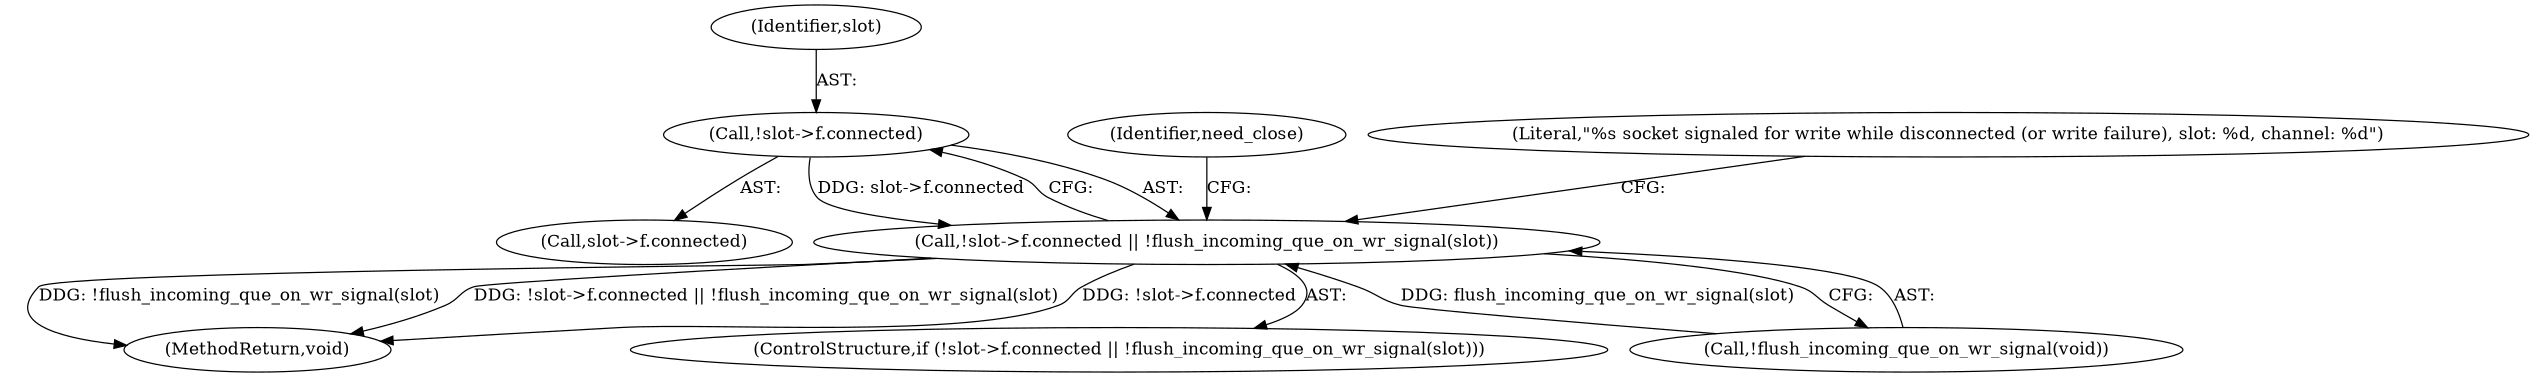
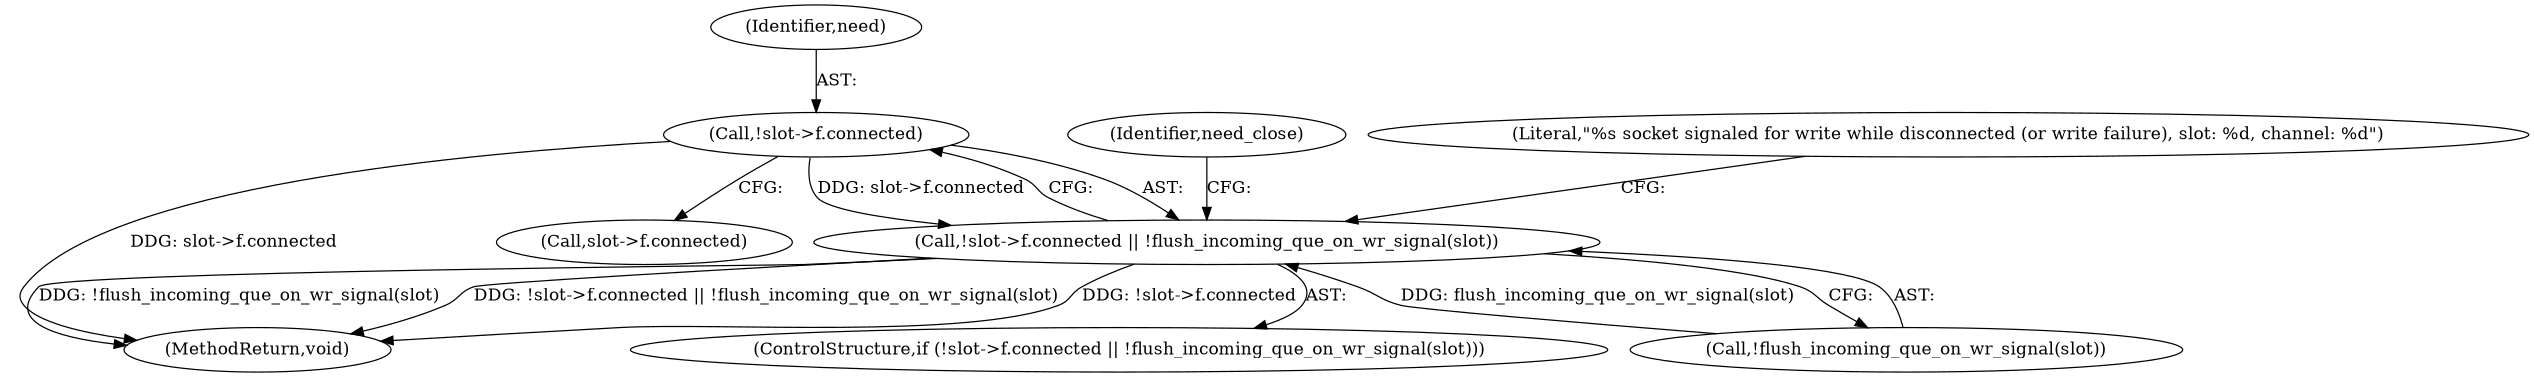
(816, 27) -> (816, 27)
none -> (273, 186)
(764, 189) -> (764, 189)
(1906, 350) -> (1906, 350)
